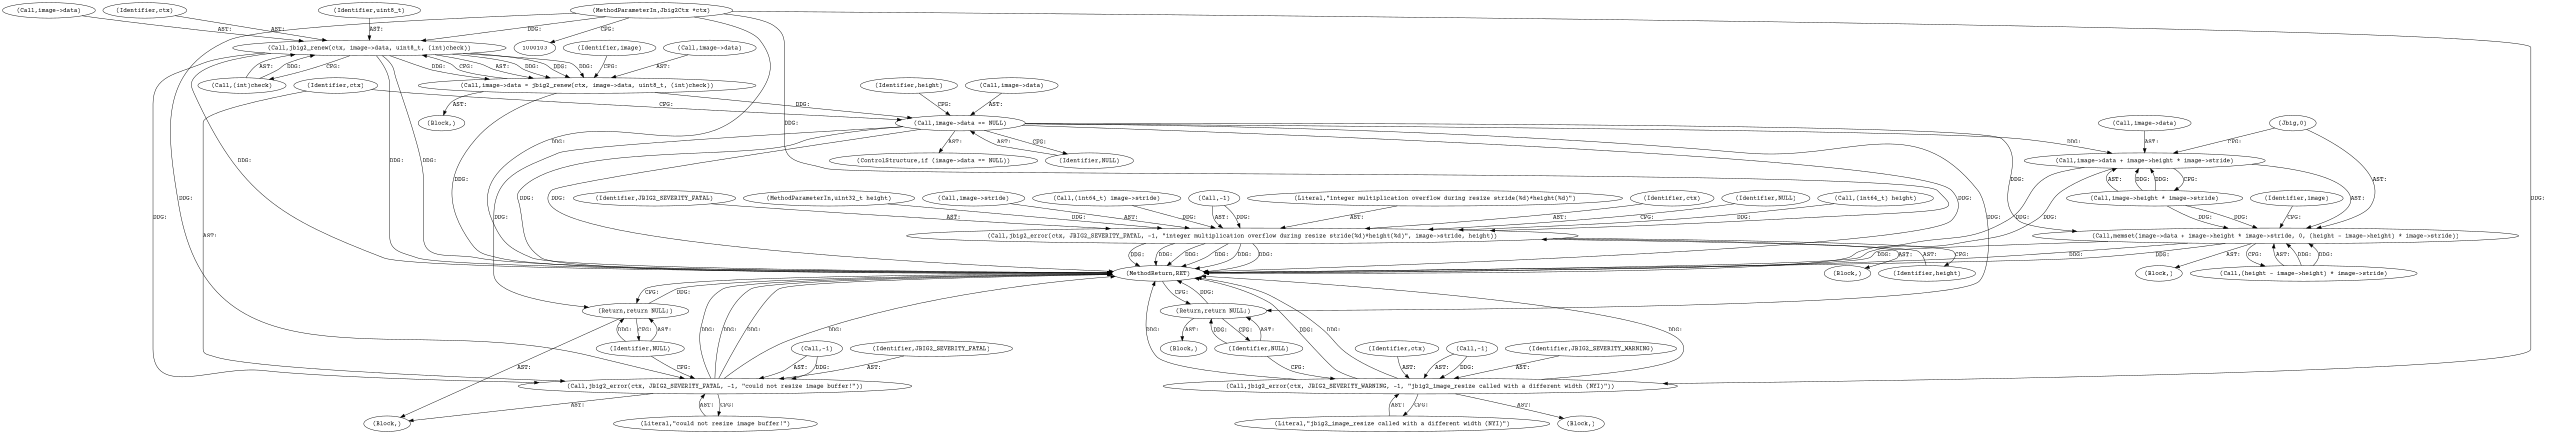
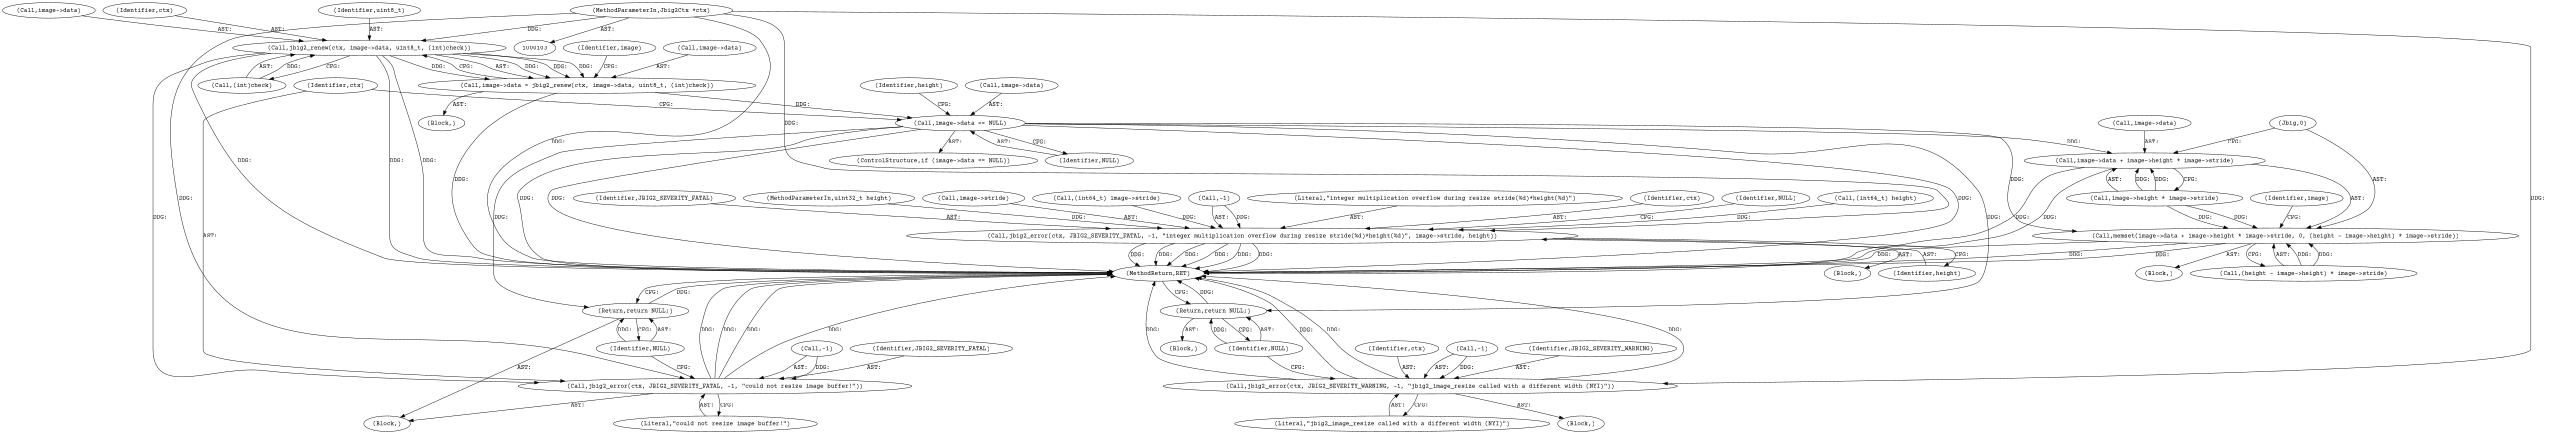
(610, 29) -> (610, 29)
